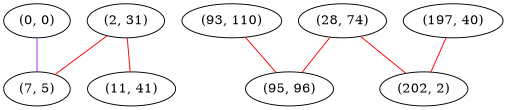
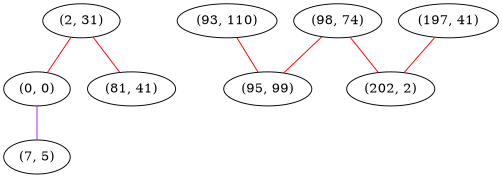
(342, 21) -> (338, 21)
(453, 21) -> (448, 21)
(81, 55) -> (59, 55)
(132, 89) -> (132, 89)
(290, 89) -> (268, 89)
